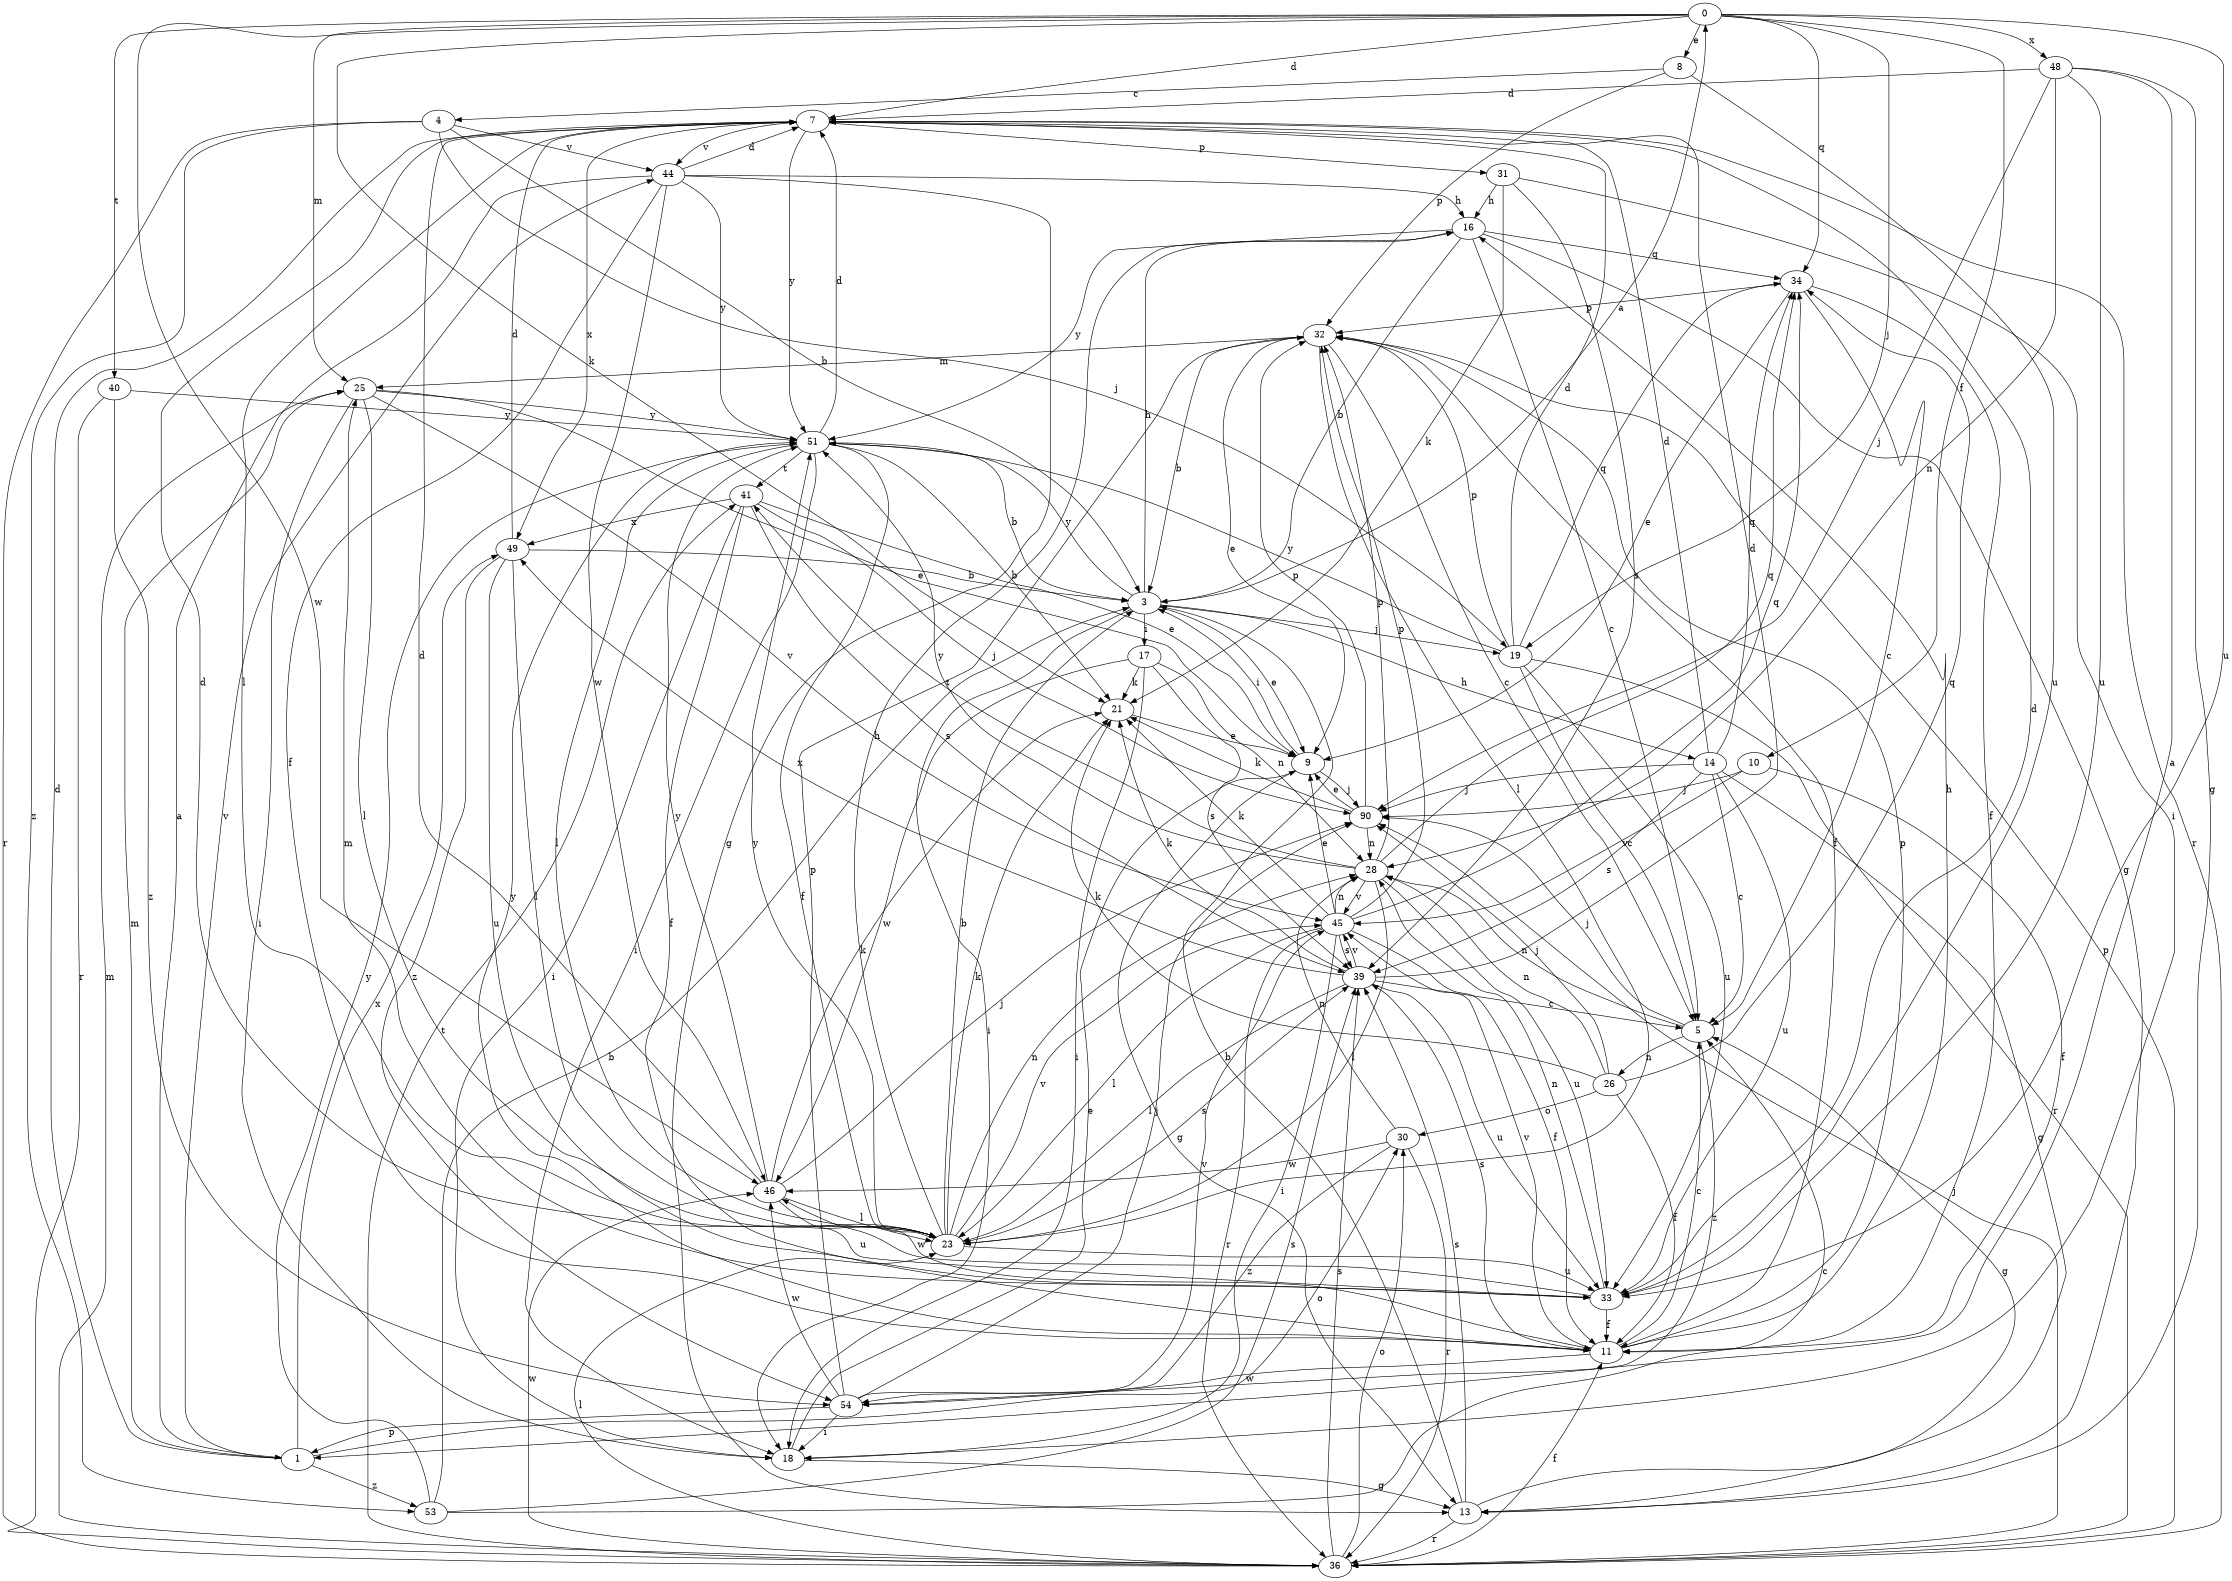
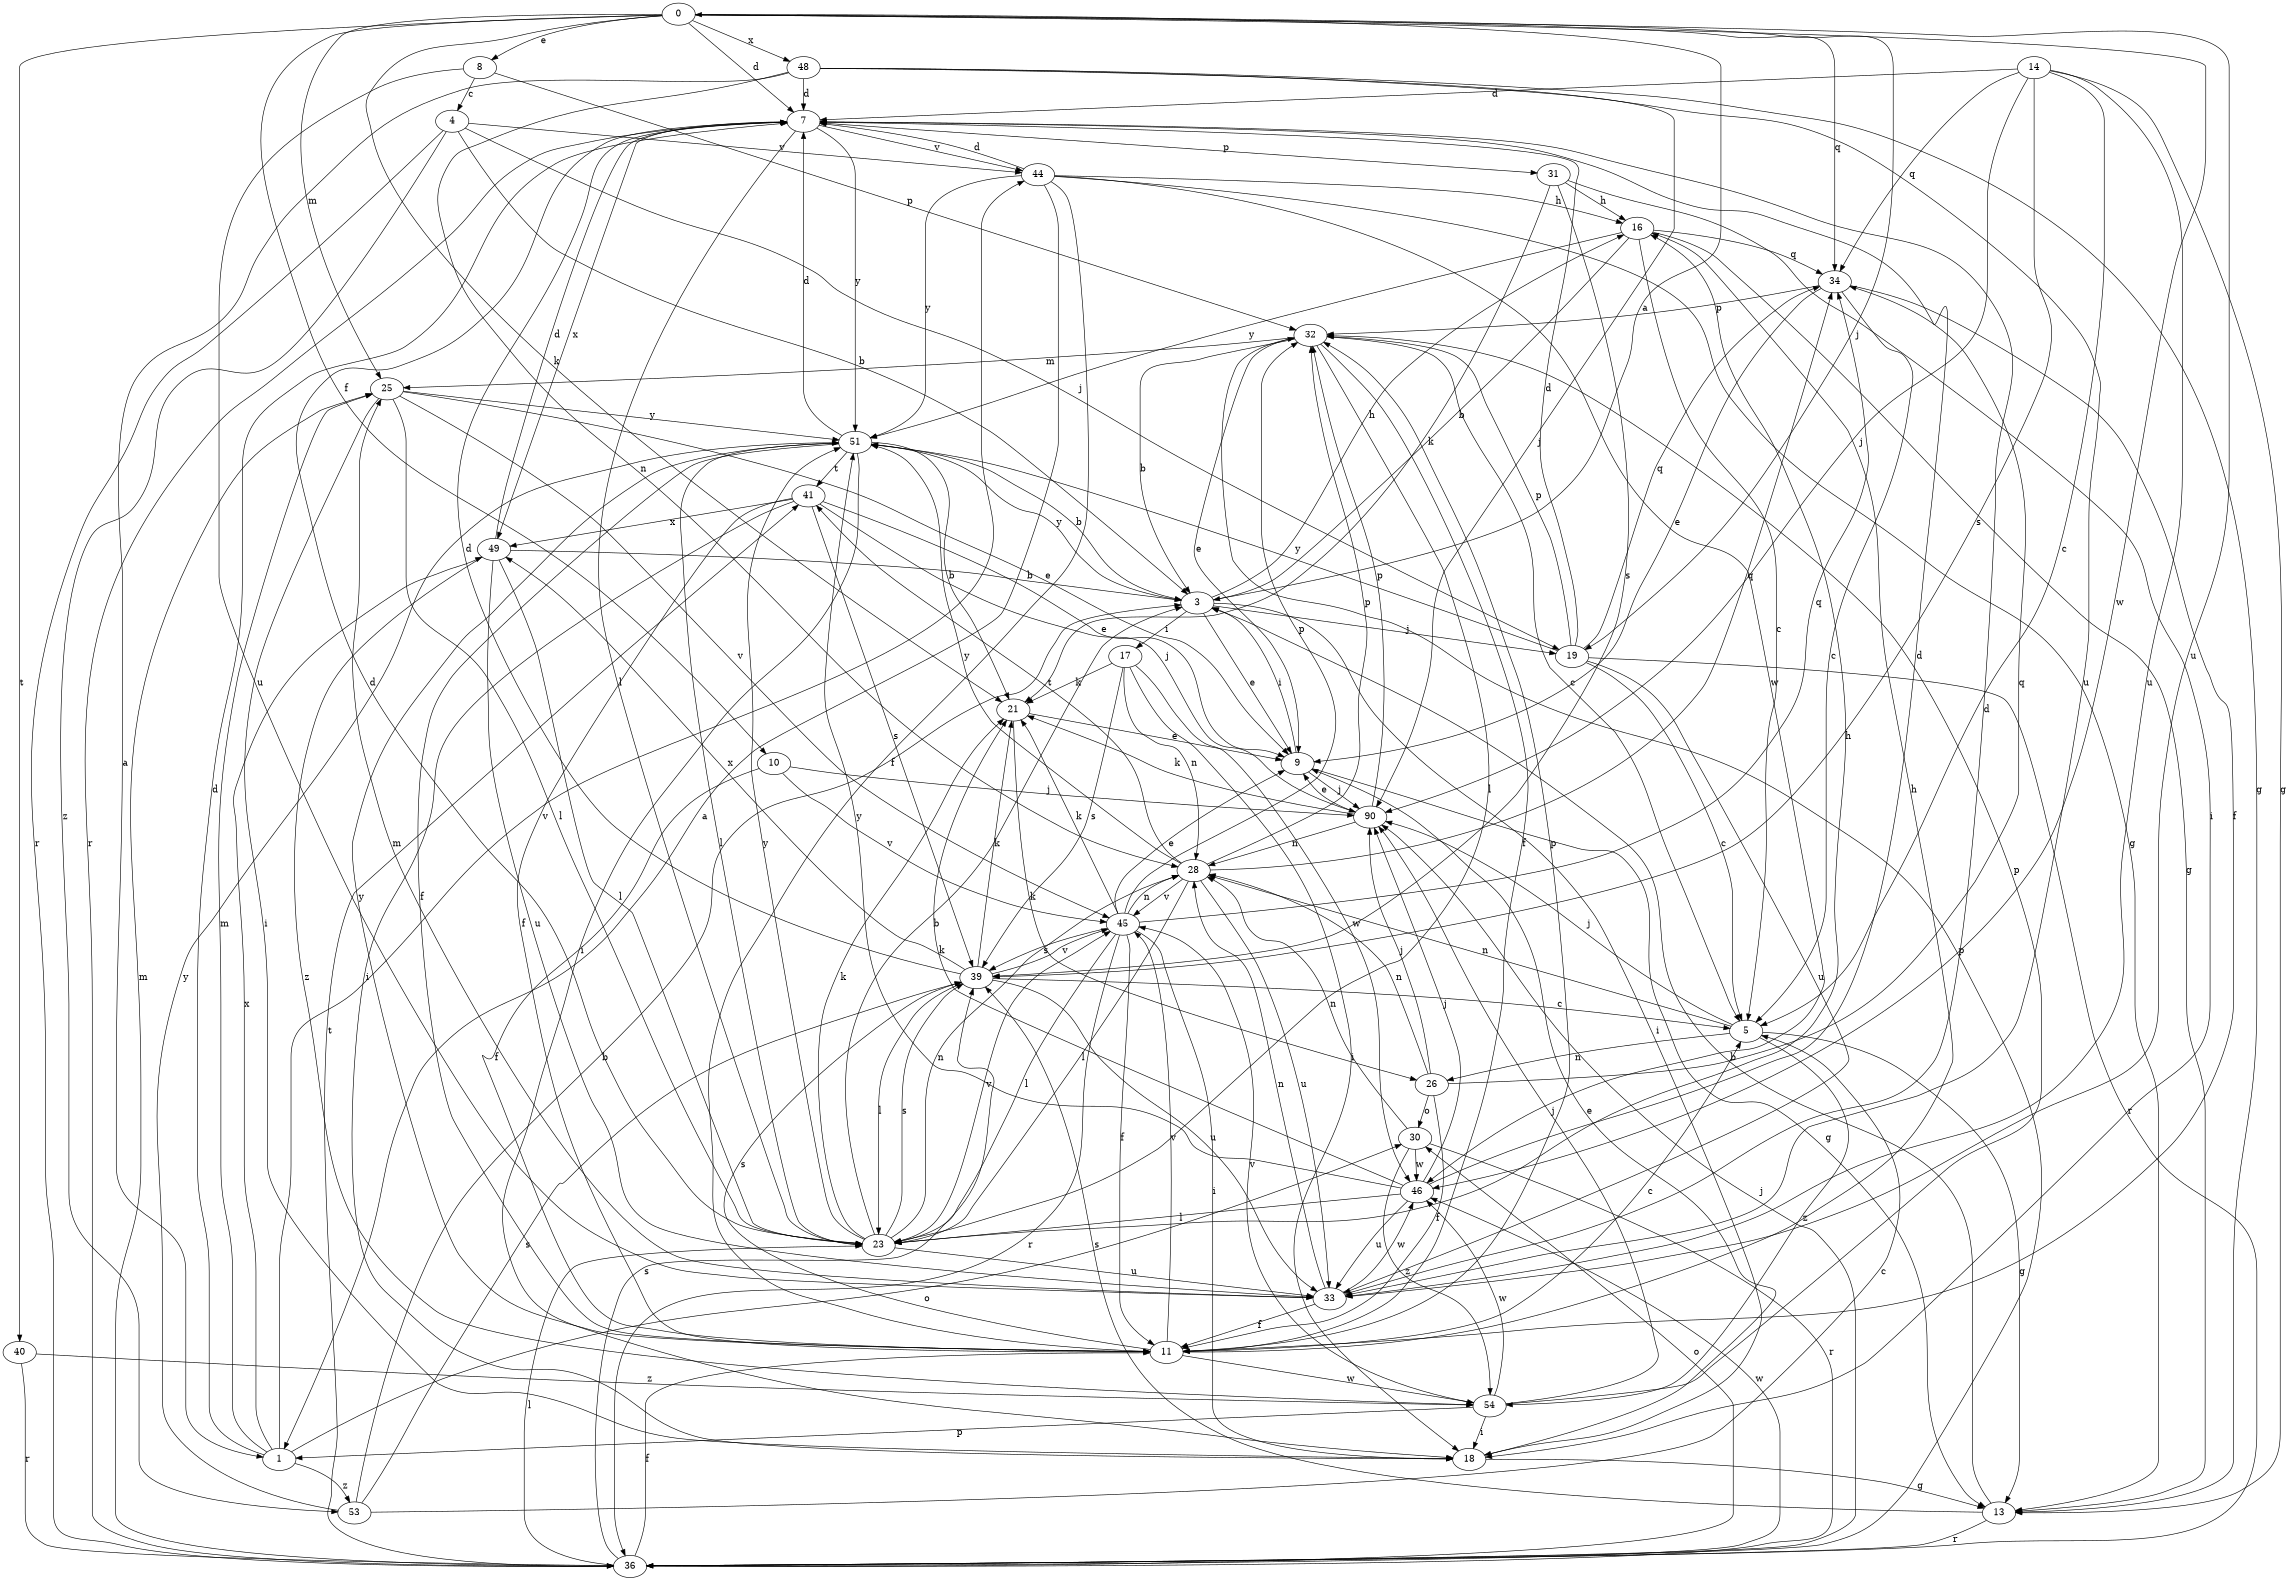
(461, 415) -> none
(1426, 675) -> none
(1234, 1013) -> (1114, 987)
(1964, 1396) -> (2008, 1191)
